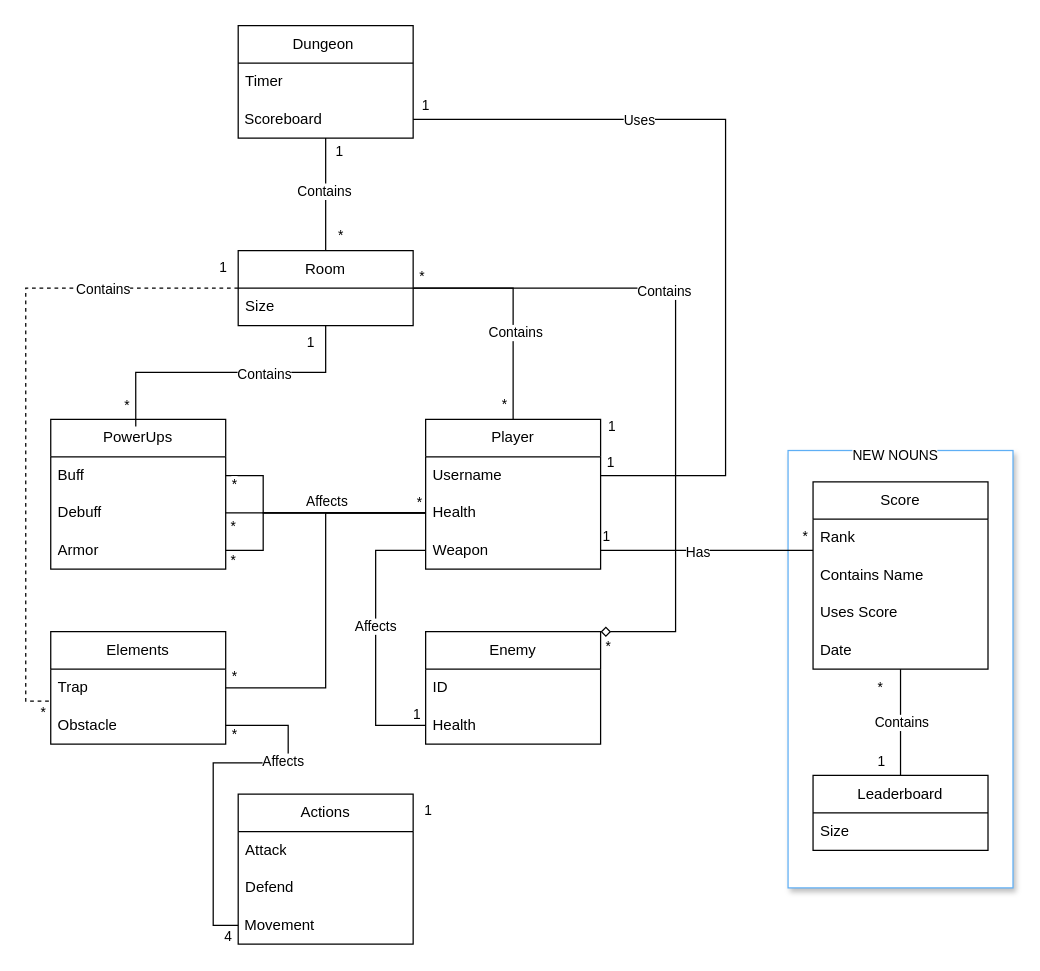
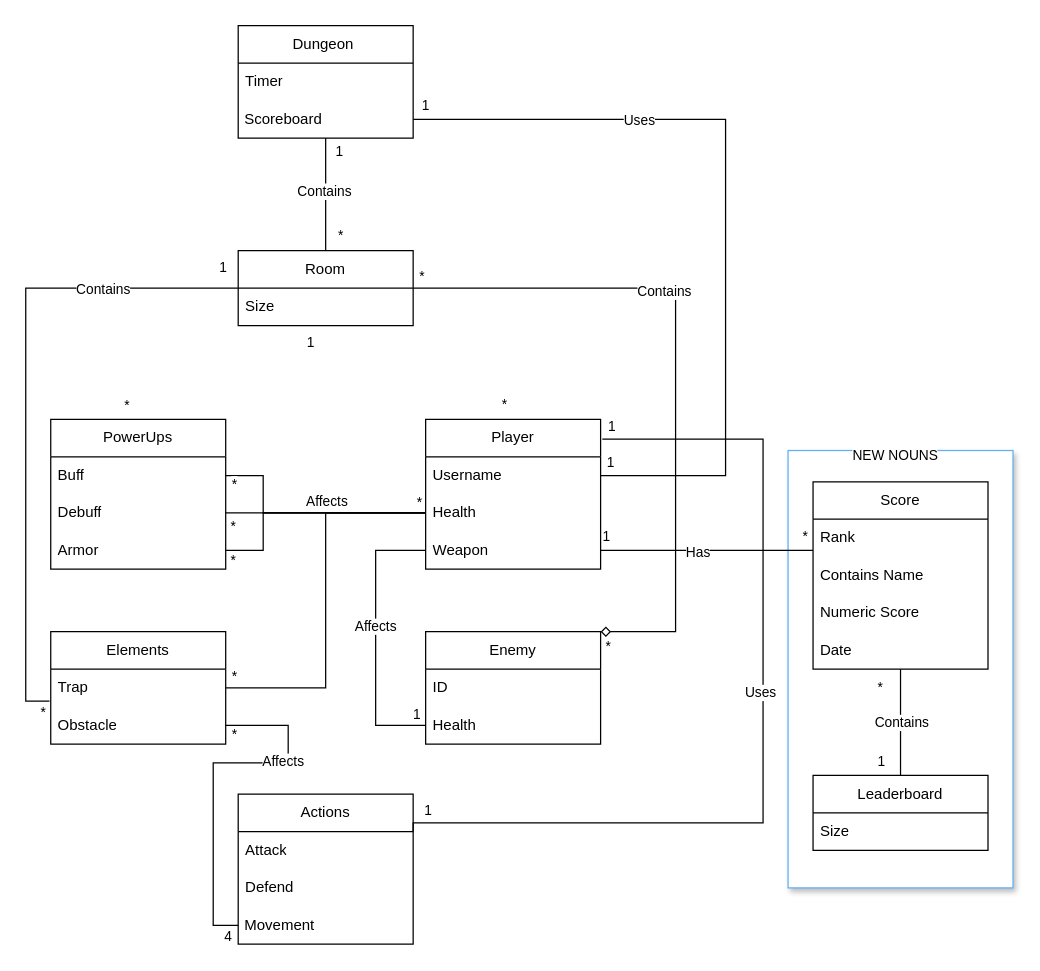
(513, 355) -> none
(226, 373) -> none
(26, 479) -> (26, 479)
(861, 613) -> (871, 613)
none -> (763, 727)
